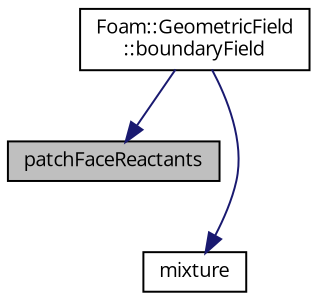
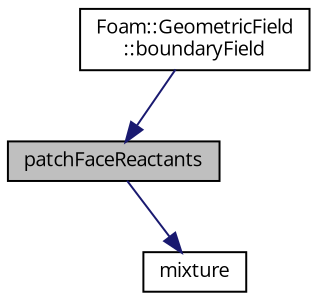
(238, 152) -> (148, 209)
